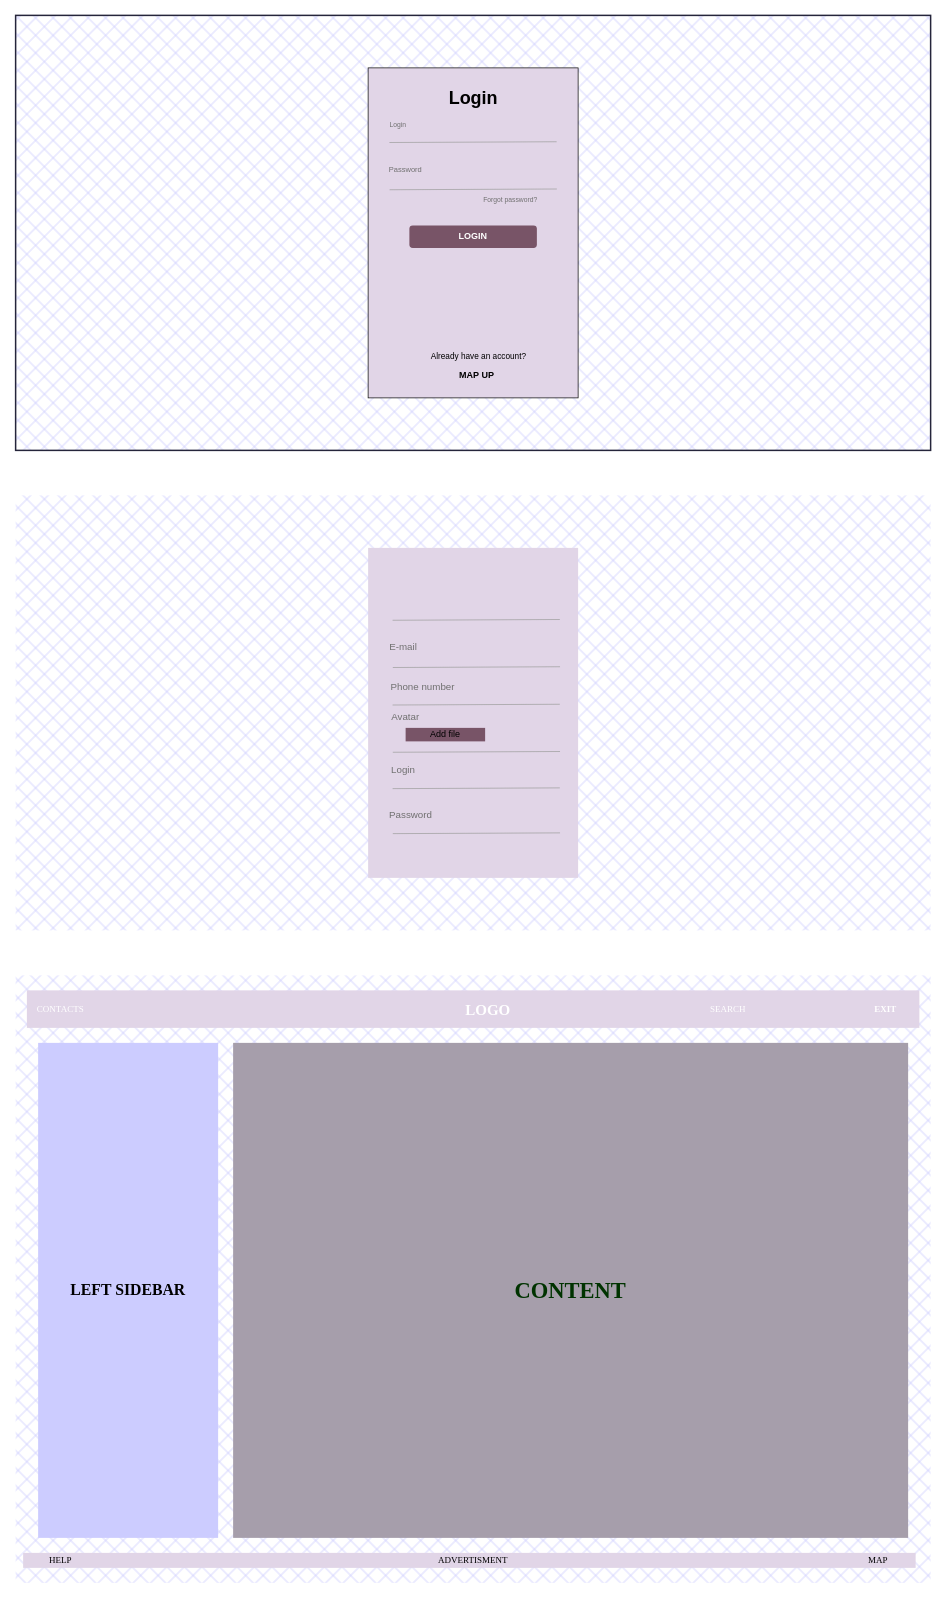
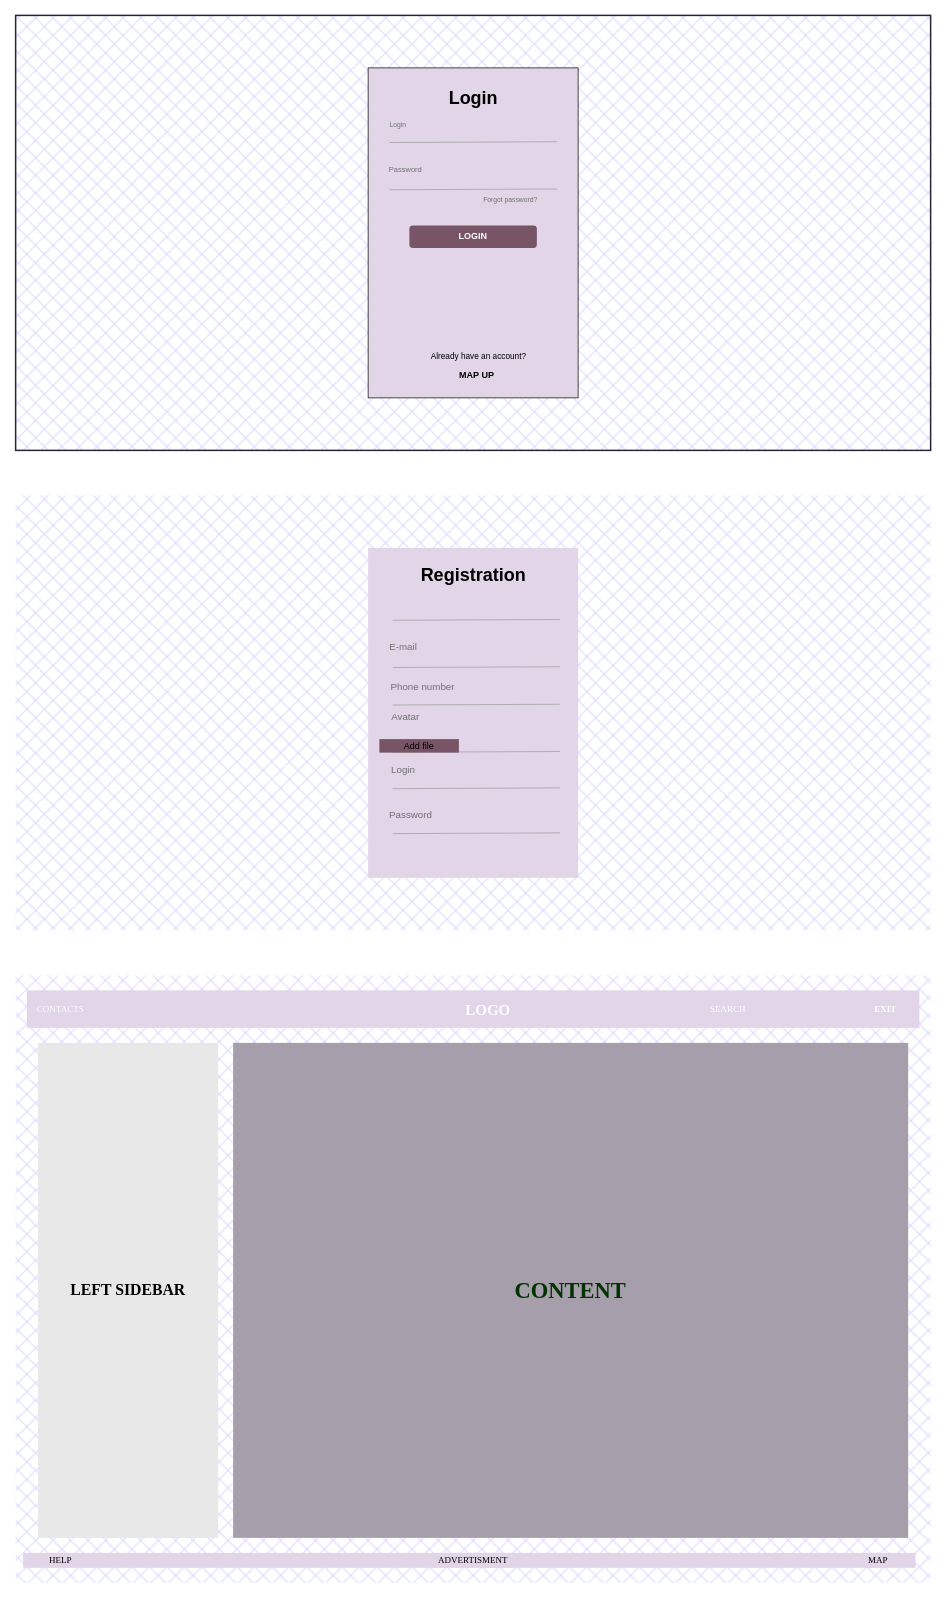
none -> (473, 576)
(445, 735) -> (419, 746)
(128, 1290) -> (128, 1290)
